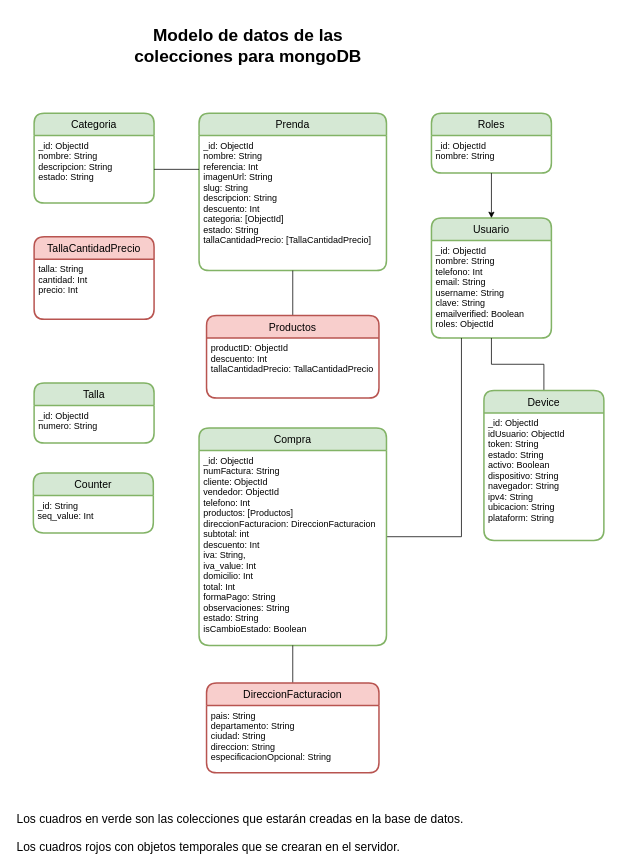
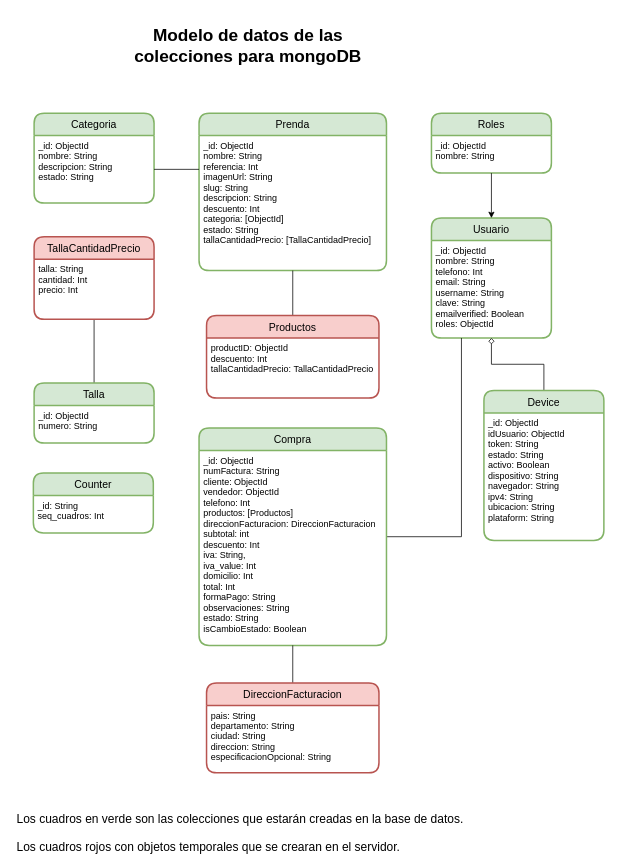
(492, 342) -> (492, 344)
none -> (94, 353)
(61, 506) -> (61, 506)
